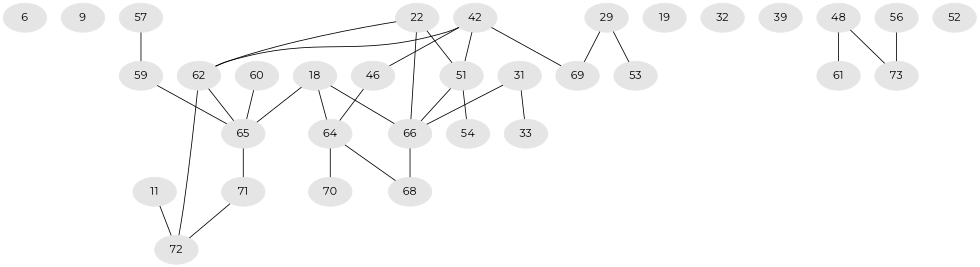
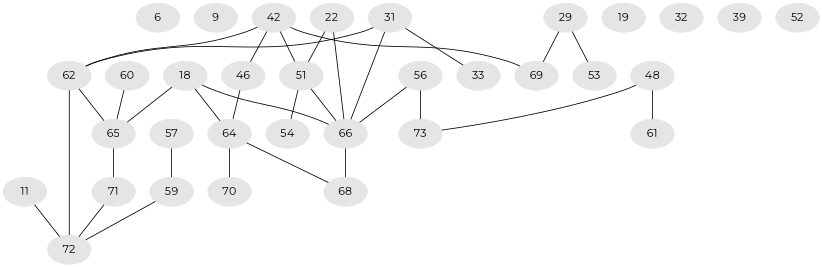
(305, 40) -> (230, 47)
(190, 104) -> (121, 221)
none -> (383, 105)
